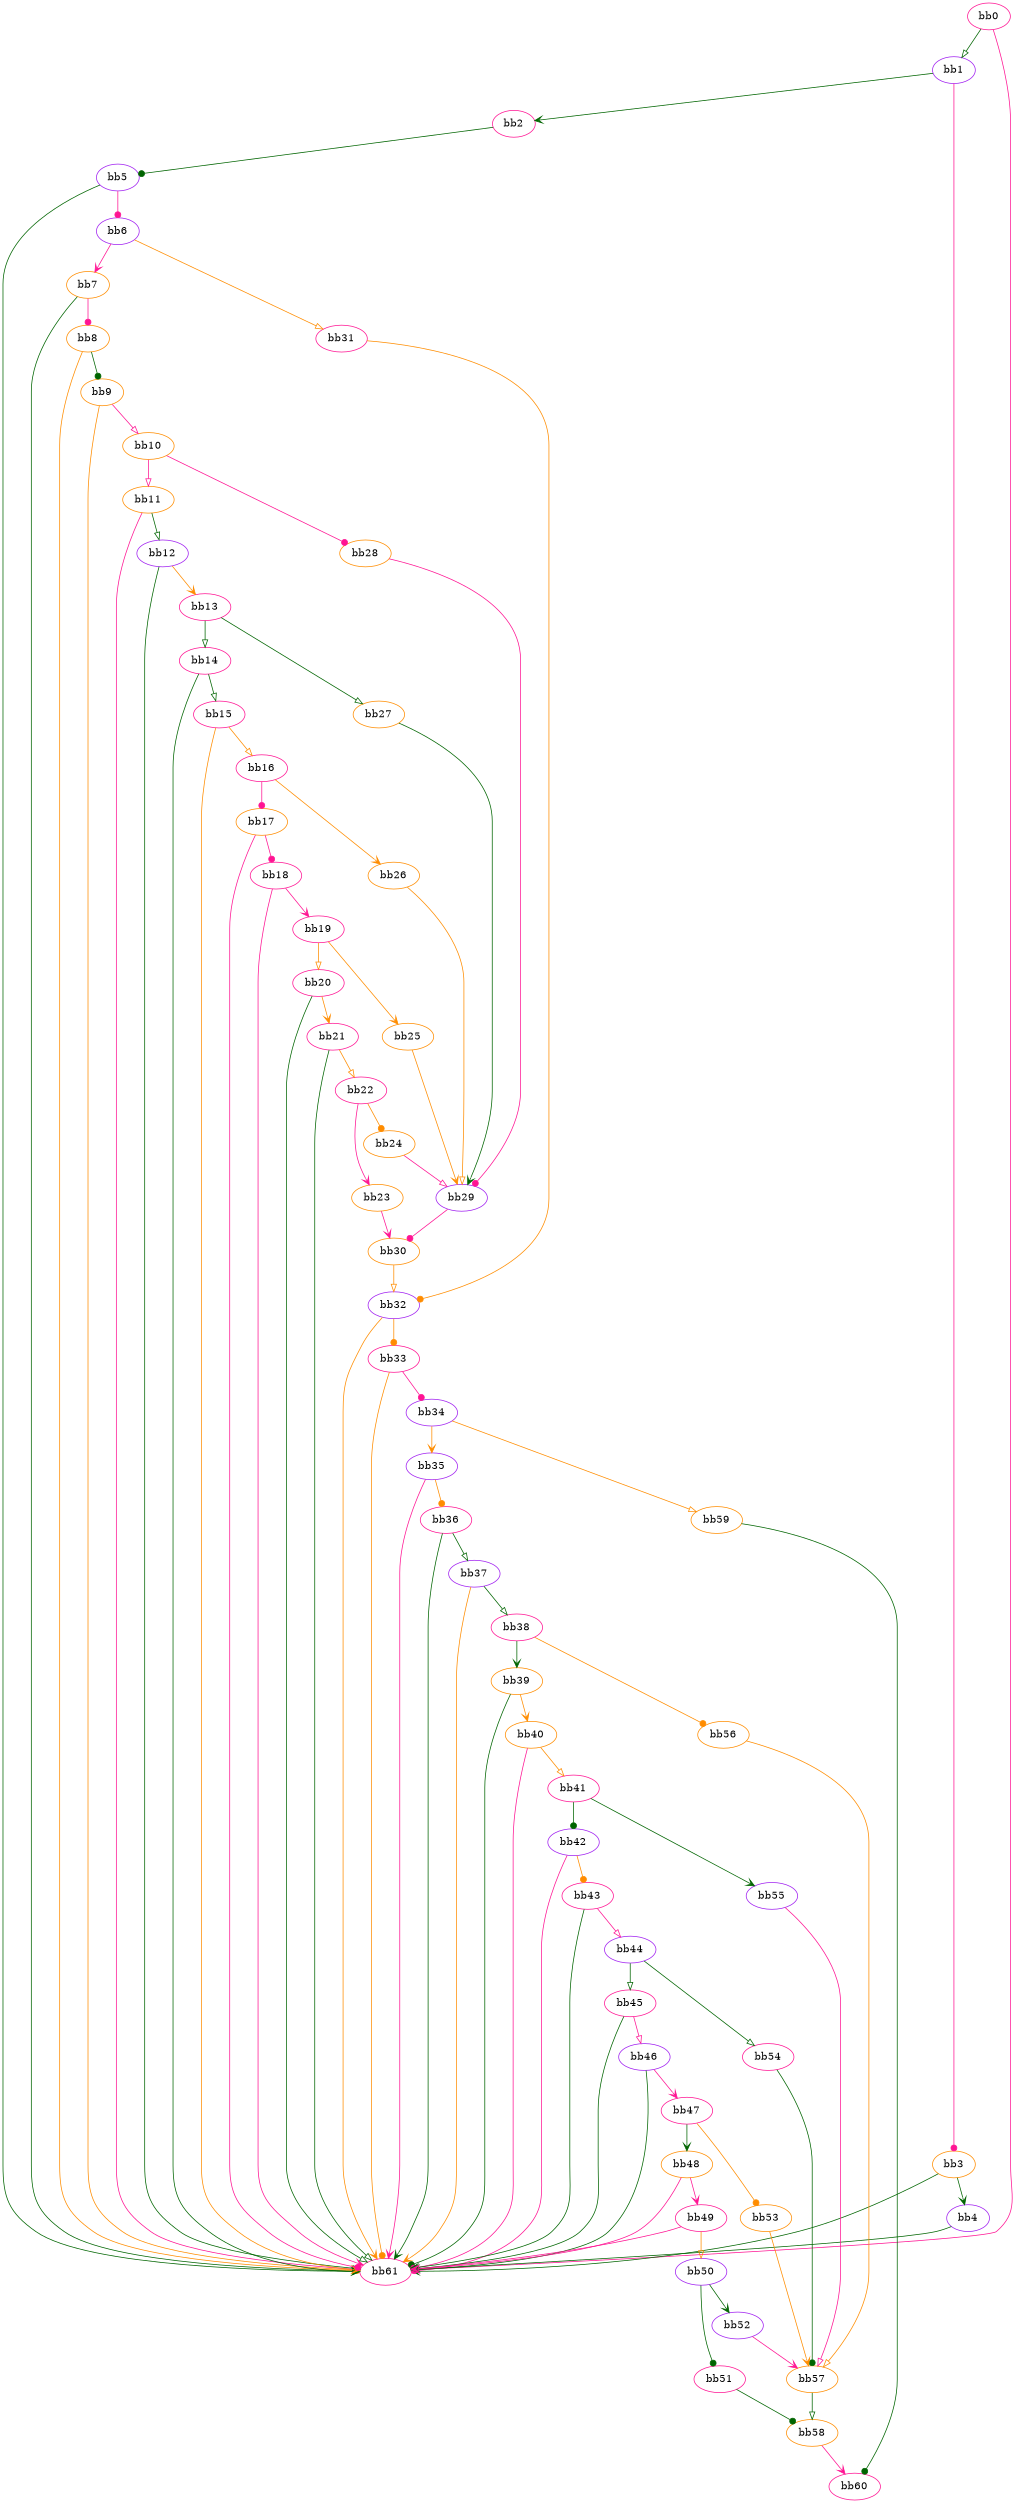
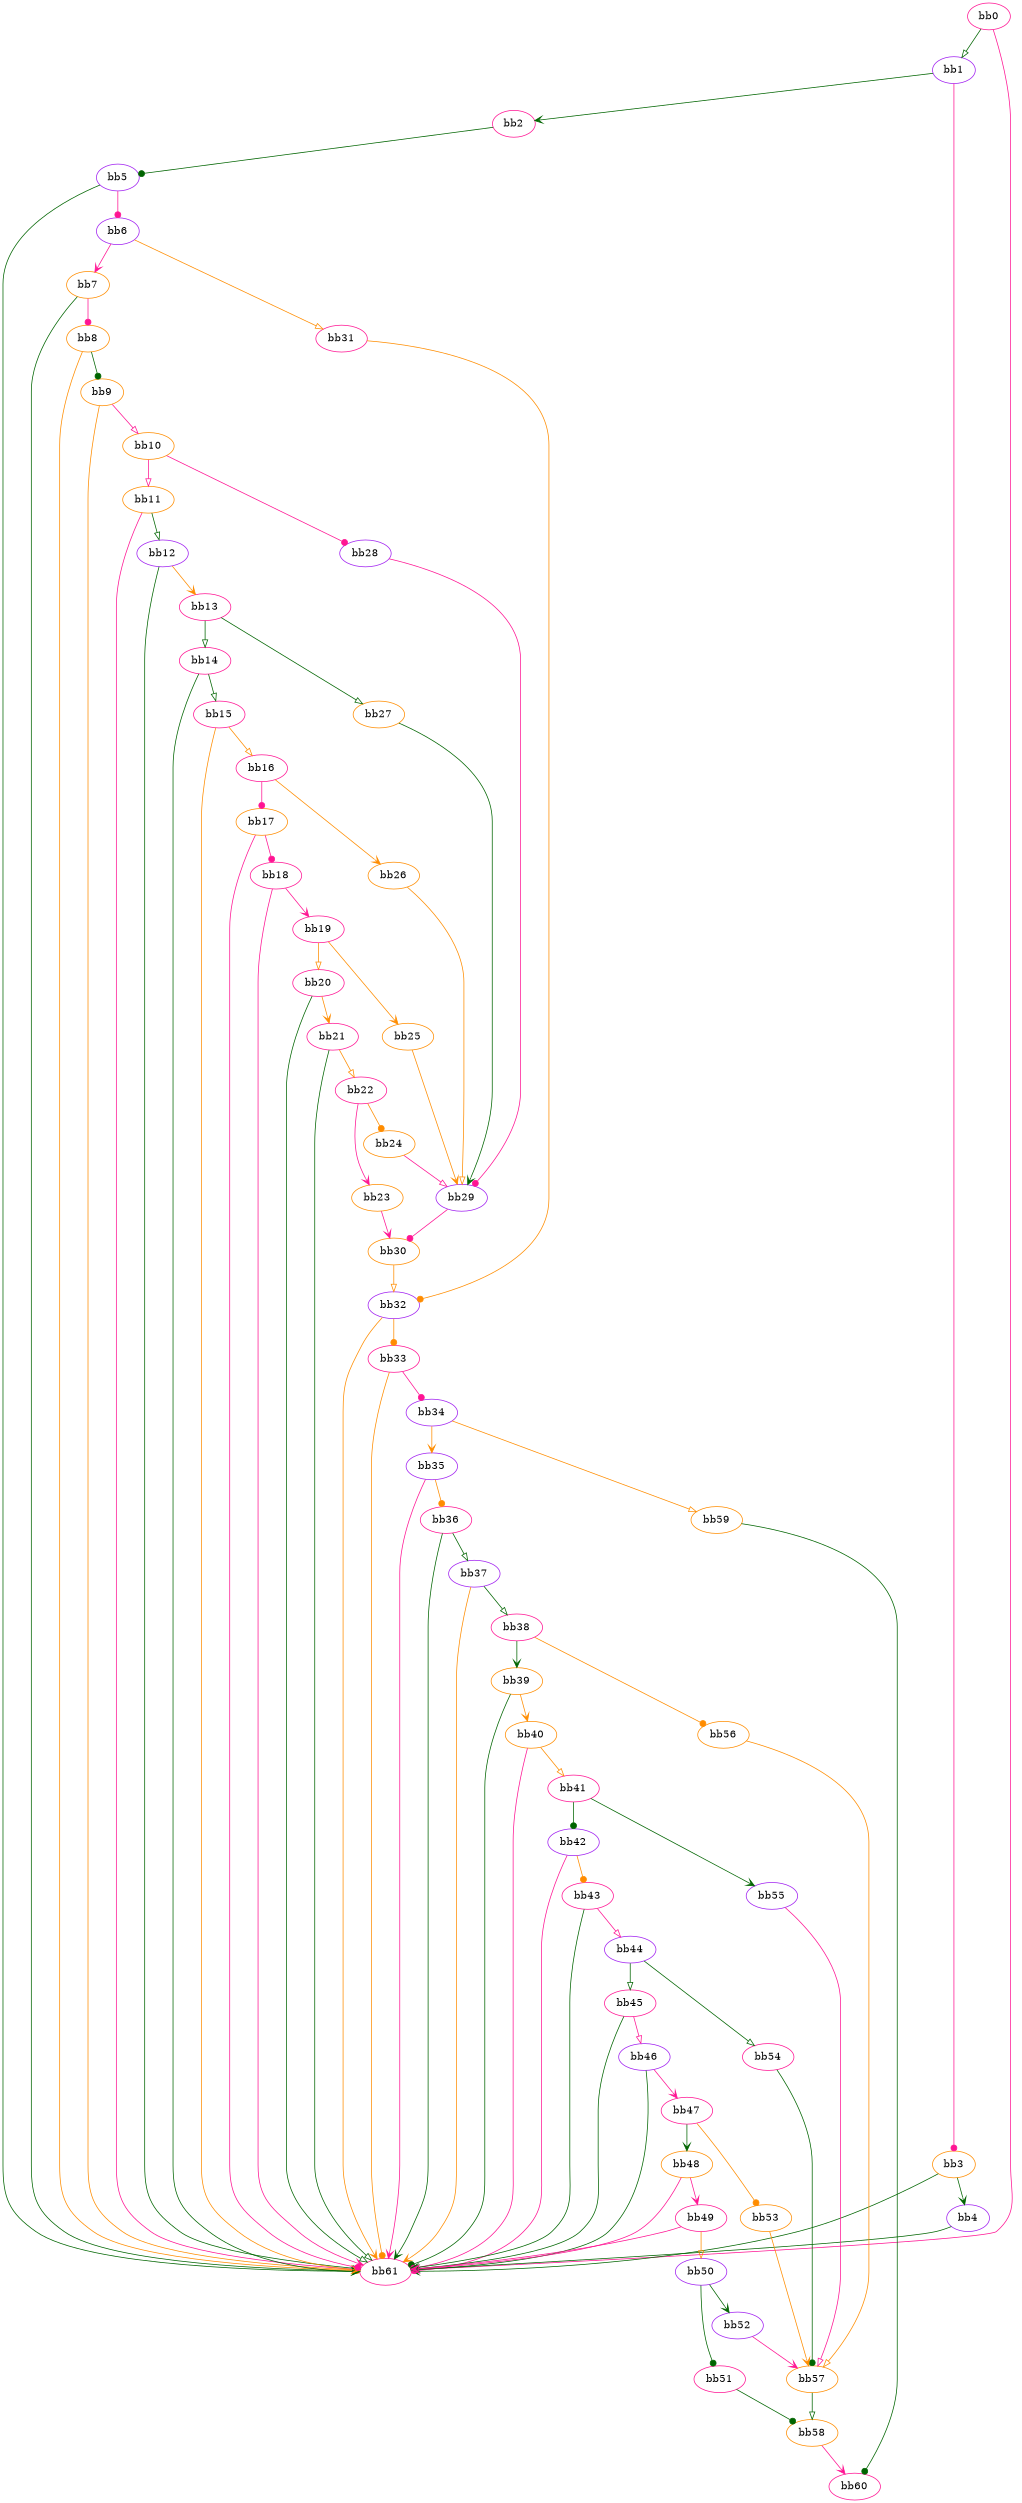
(365, 553) -> (365, 553)
